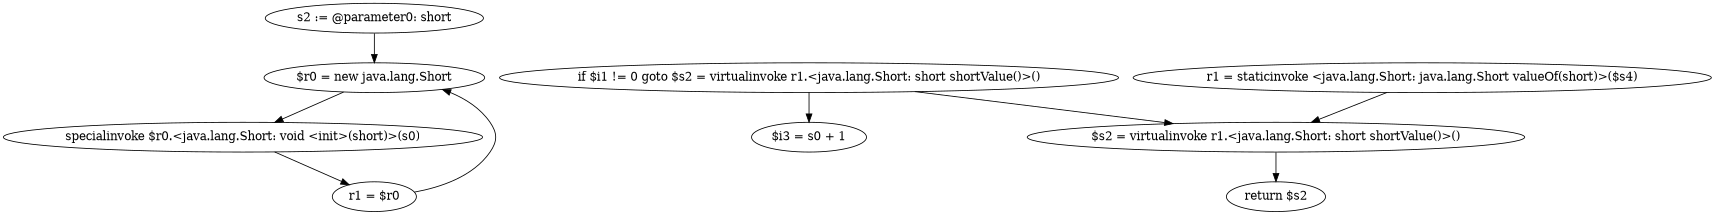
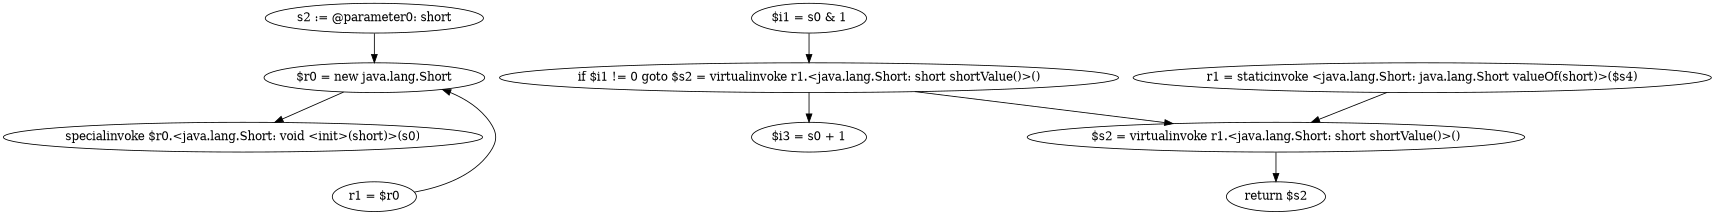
none -> (809, 18)
(308, 167) -> none
